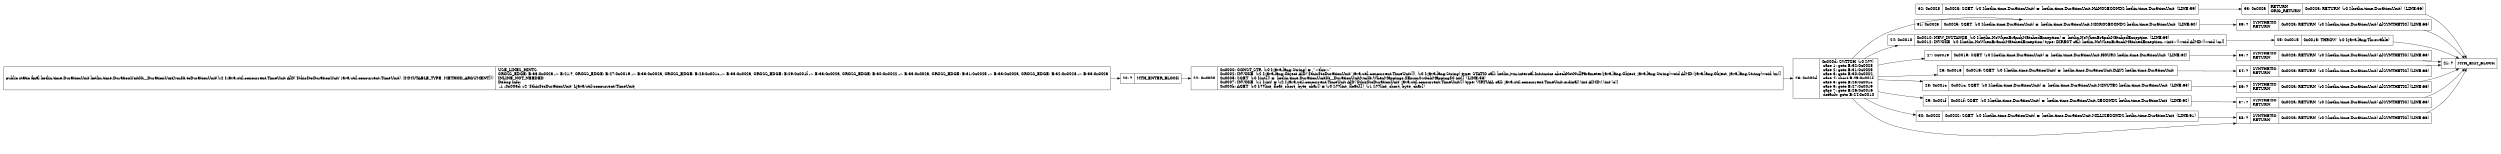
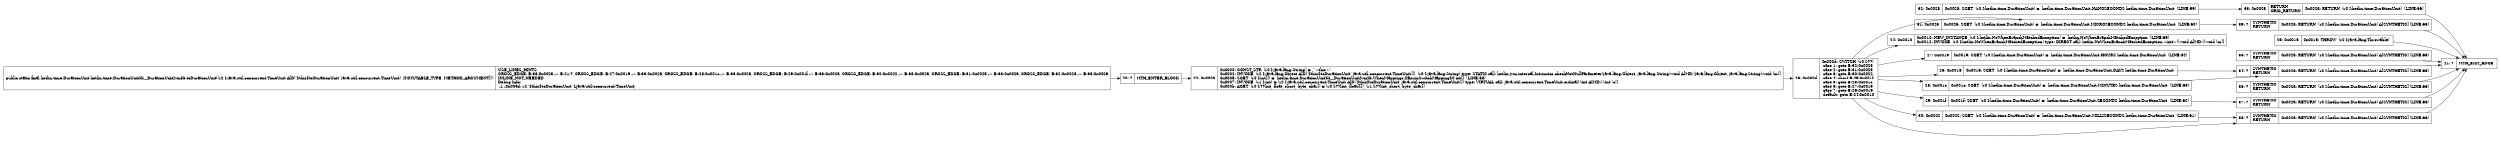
(2249, 40) -> none
(2212, 56) -> none
(2476, 63) -> (2476, 63)
(2212, 86) -> (2217, 79)
